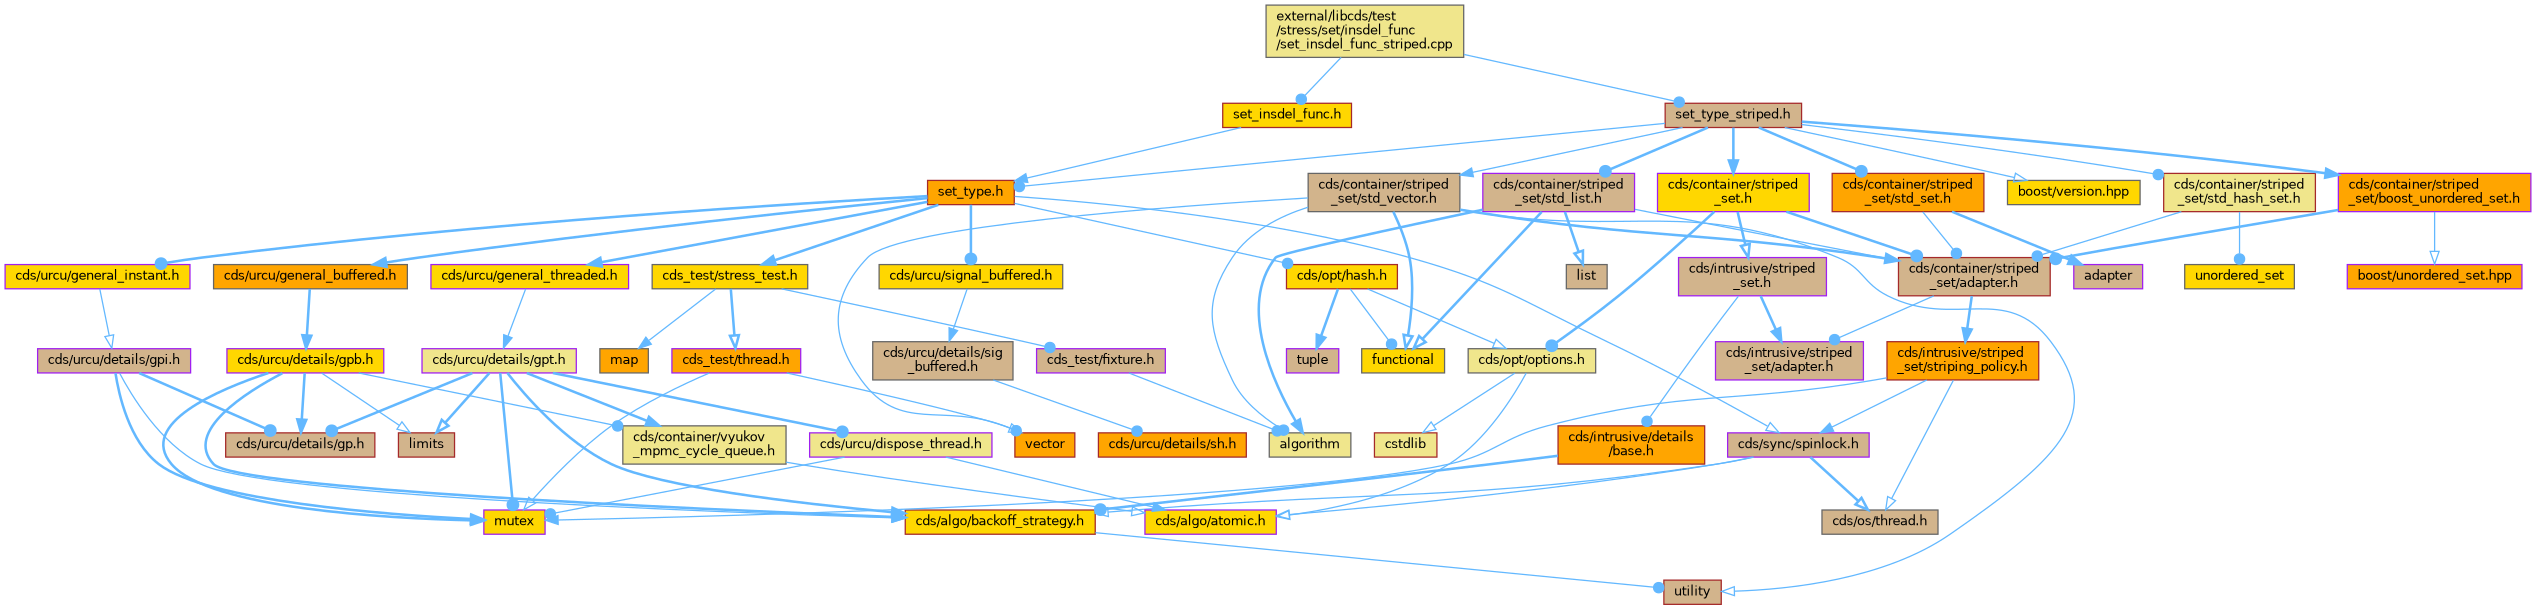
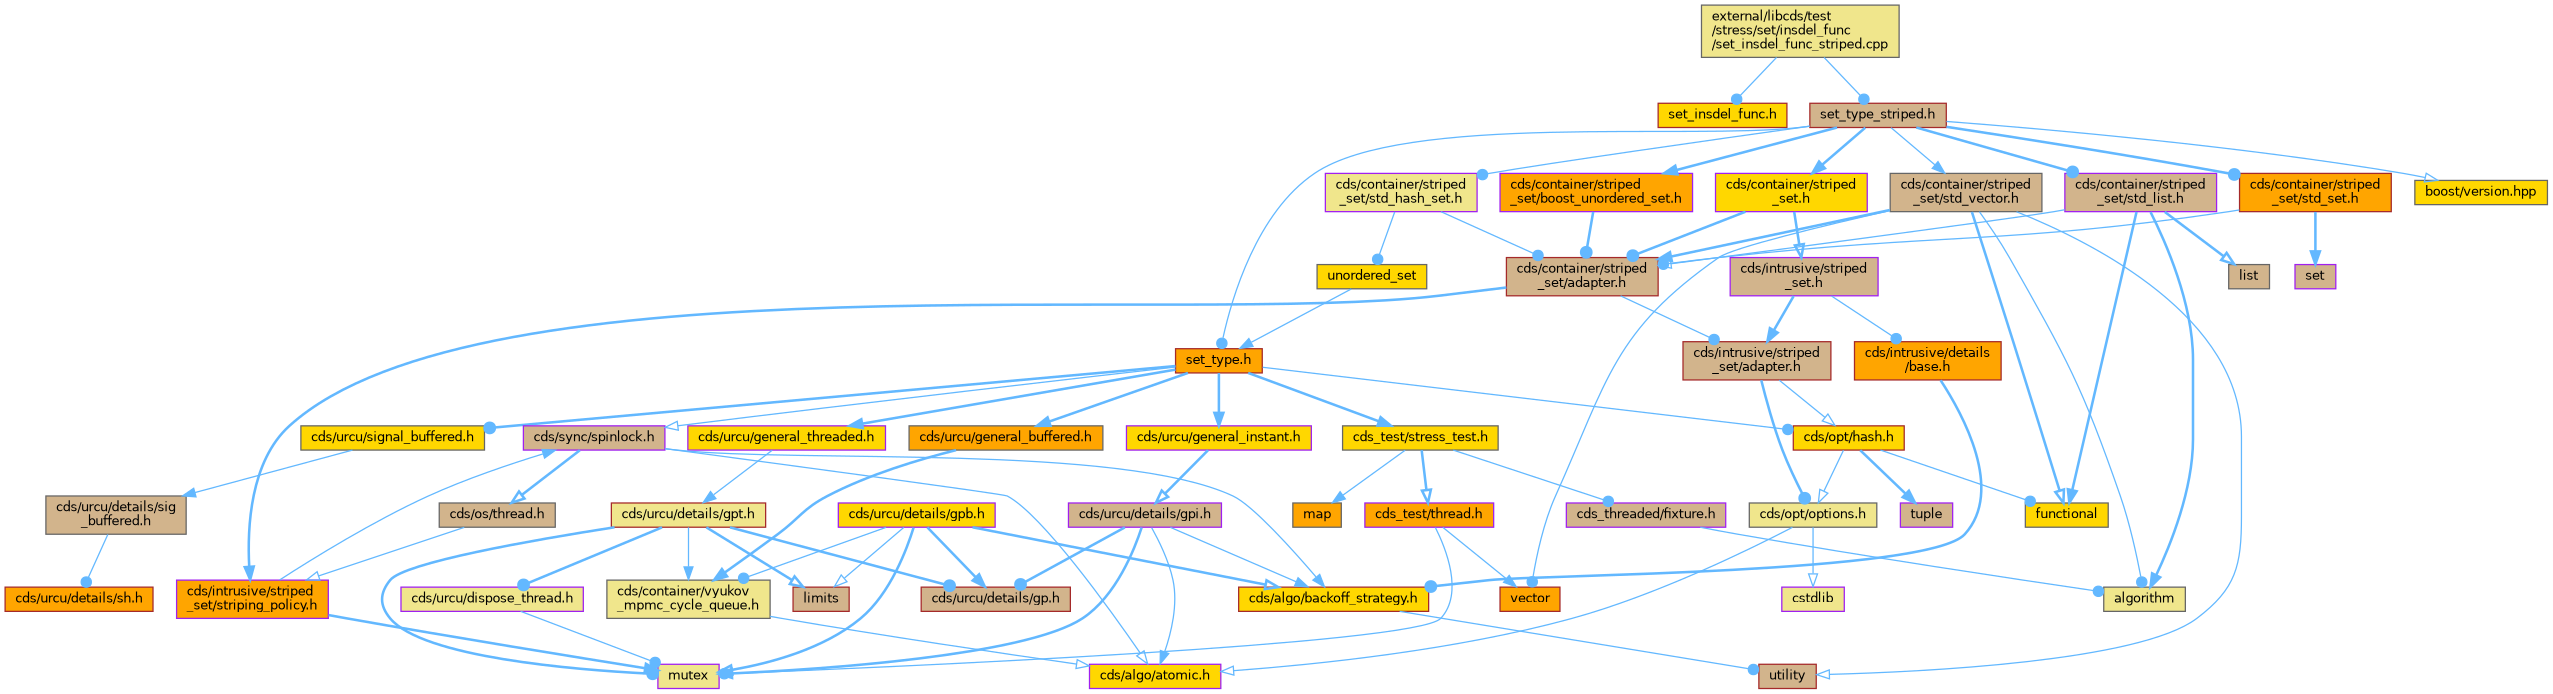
(1134, 153) -> (1301, 316)
(2240, 193) -> (1401, 193)
(546, 222) -> (1219, 393)
(1485, 272) -> (2104, 351)
(2108, 277) -> (2315, 277)
(2435, 277) -> none
(1638, 280) -> (1778, 438)
(104, 312) -> (1187, 472)
(308, 312) -> (831, 494)
(499, 361) -> (688, 515)
(1101, 361) -> (1646, 515)
(1789, 361) -> (1757, 361)
(1963, 361) -> (252, 599)
(587, 397) -> (688, 547)
(899, 398) -> (1475, 553)
none -> (1802, 399)
(604, 432) -> (1155, 652)
(1923, 439) -> (391, 552)
(1406, 445) -> (1813, 599)
(671, 482) -> none
(1049, 482) -> (1174, 588)
(1432, 493) -> (1009, 460)
(994, 505) -> (487, 642)
(514, 522) -> (688, 676)
